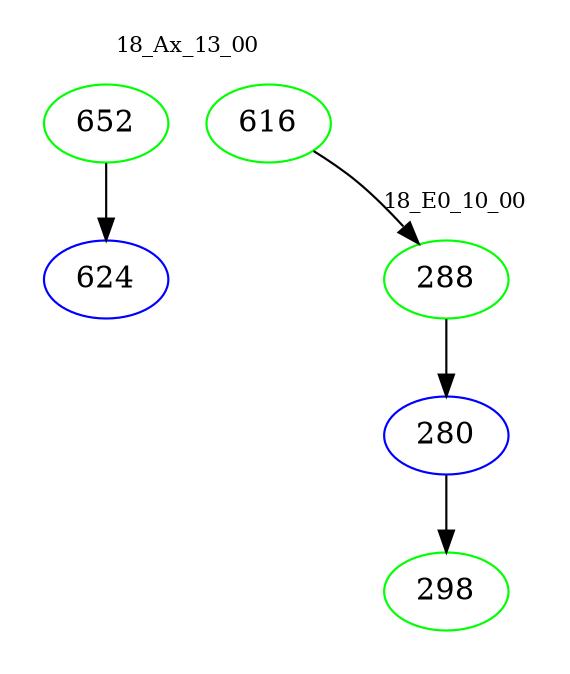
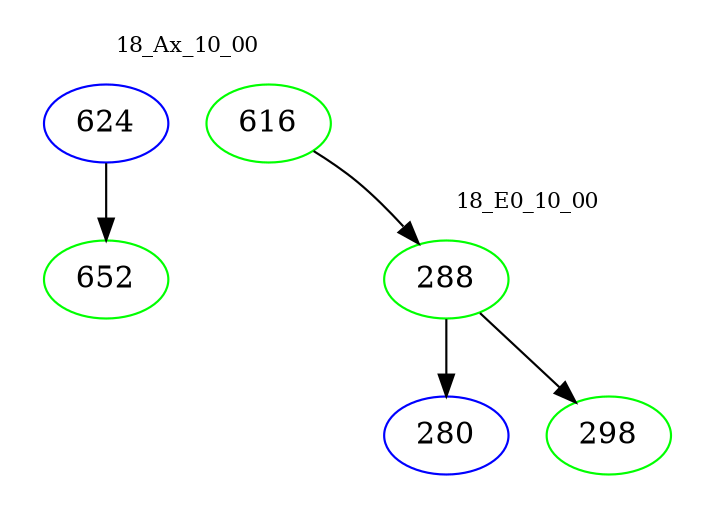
(187, 47) -> (187, 47)
(106, 191) -> (106, 191)
(446, 503) -> (520, 350)
